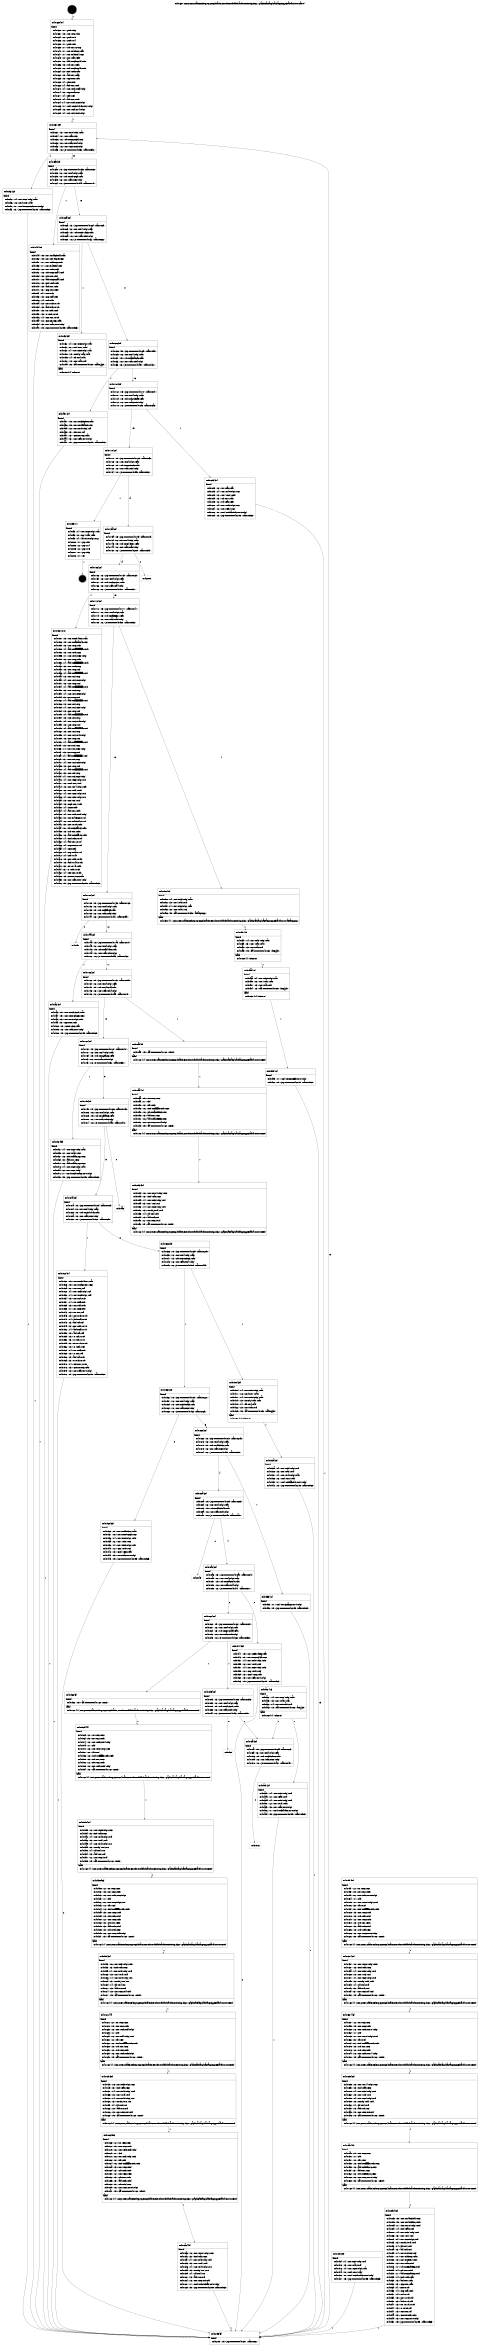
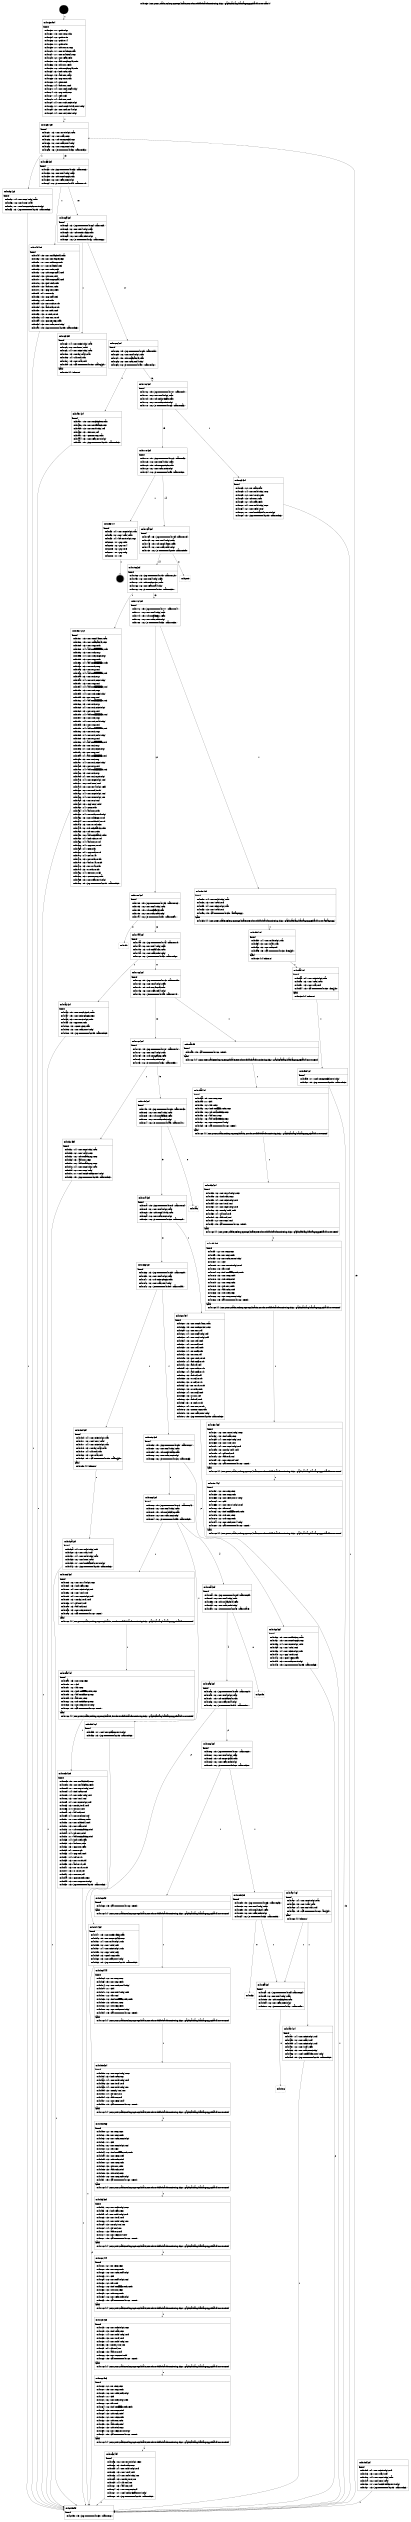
none -> (272, 1238)
(409, 2070) -> (151, 1547)
